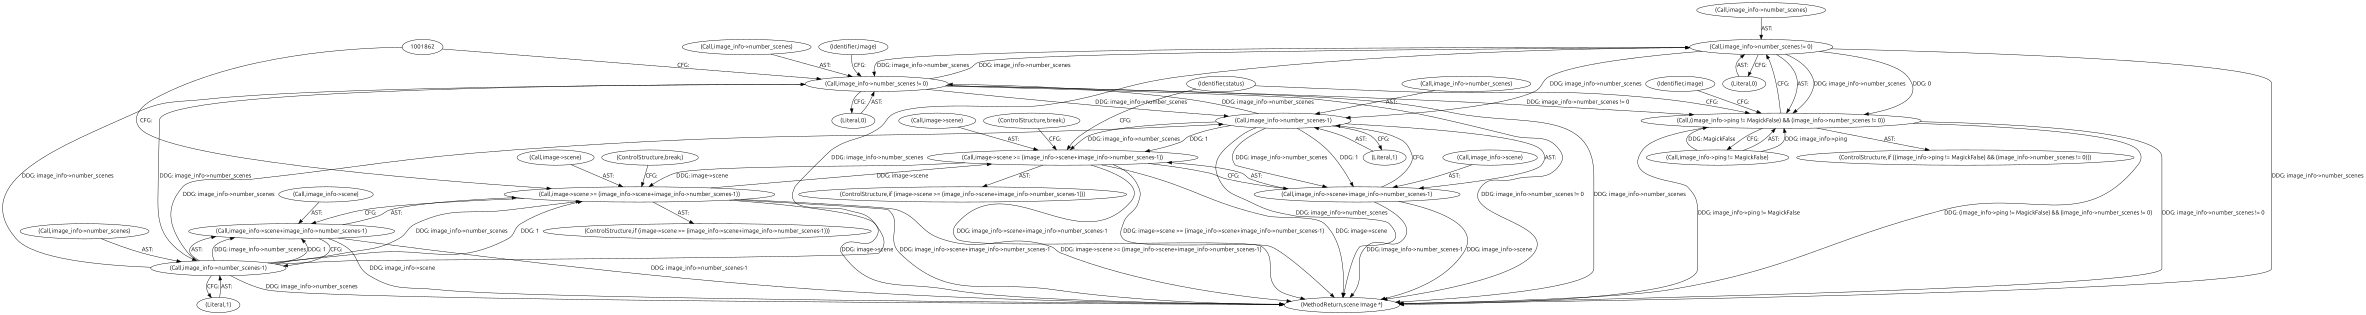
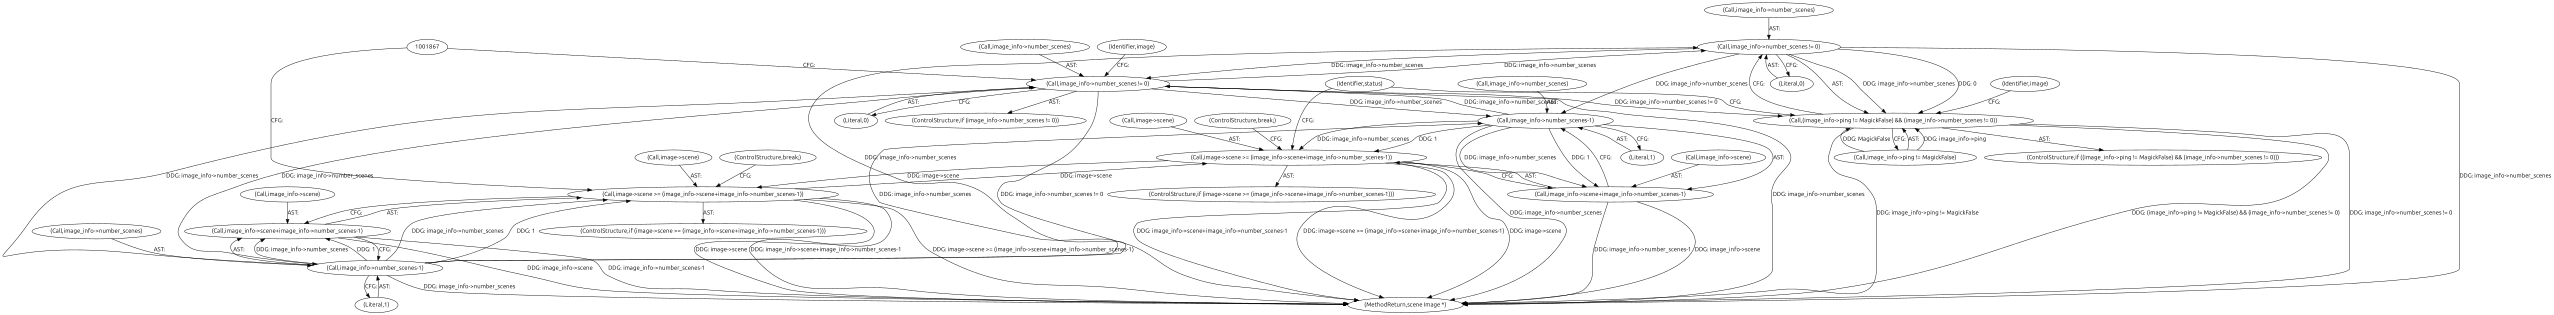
(423, 47) -> (427, 47)
none -> (986, 121)
